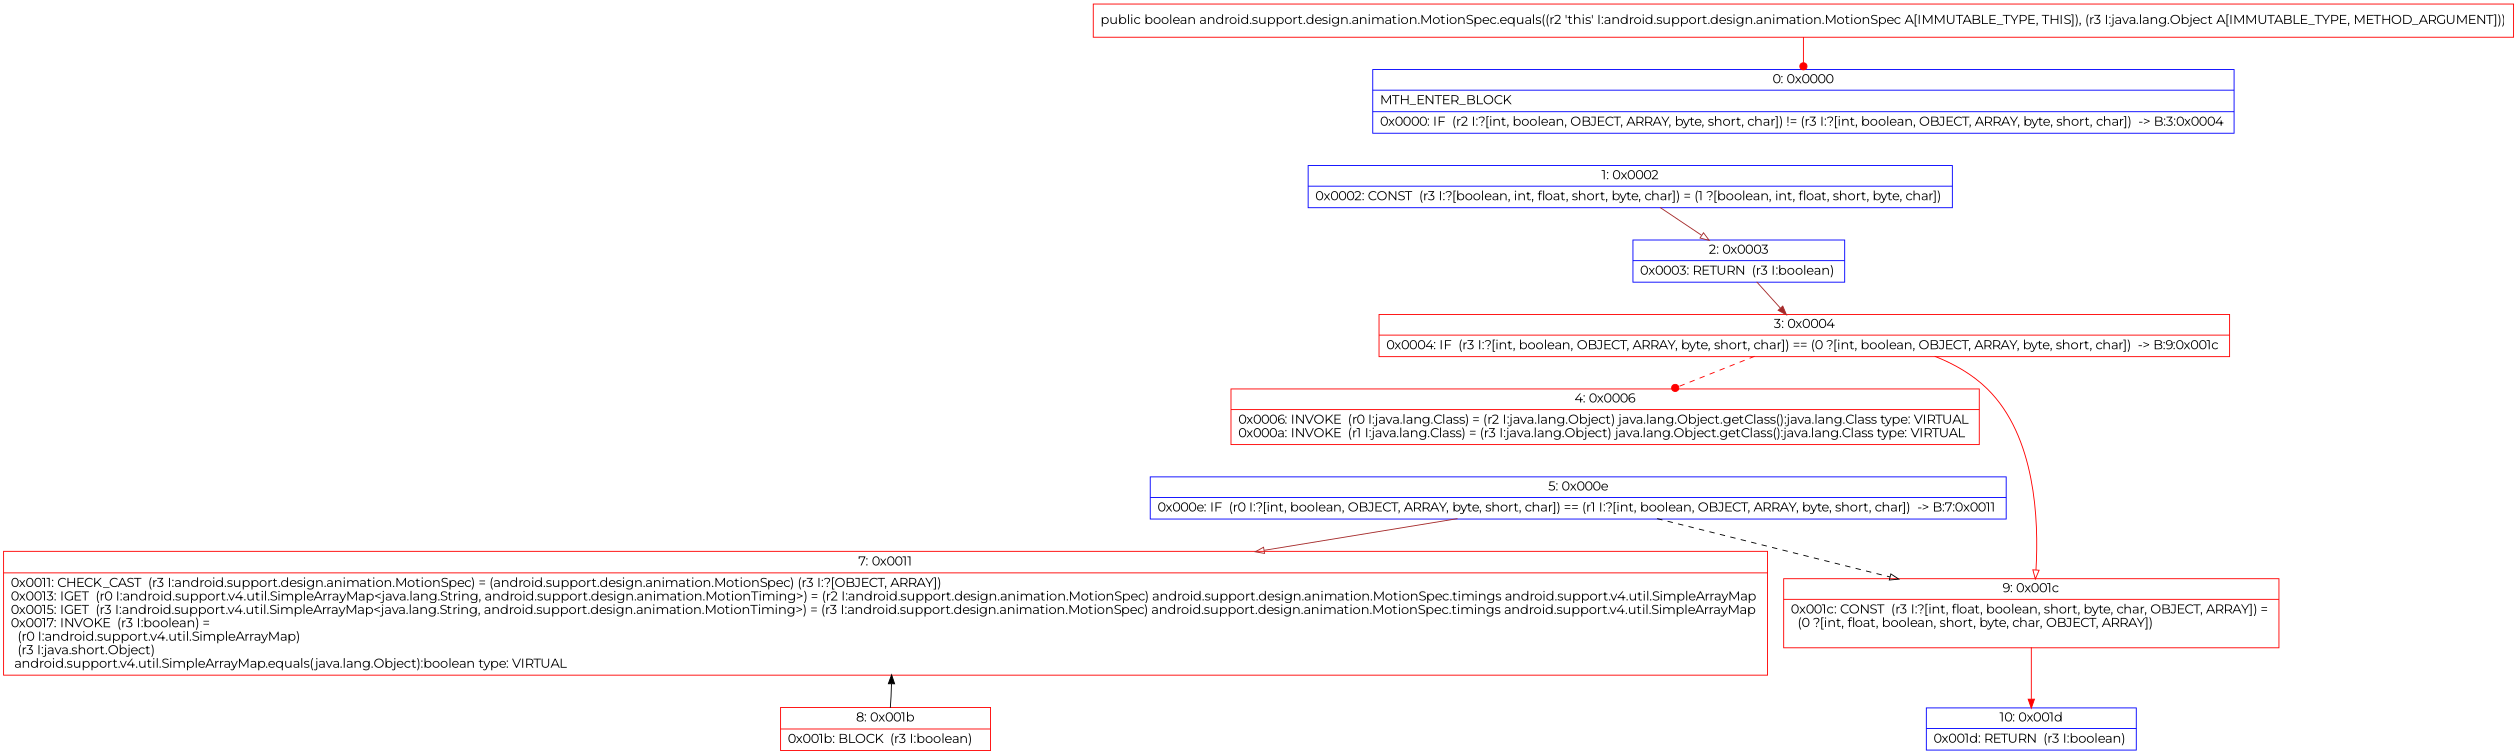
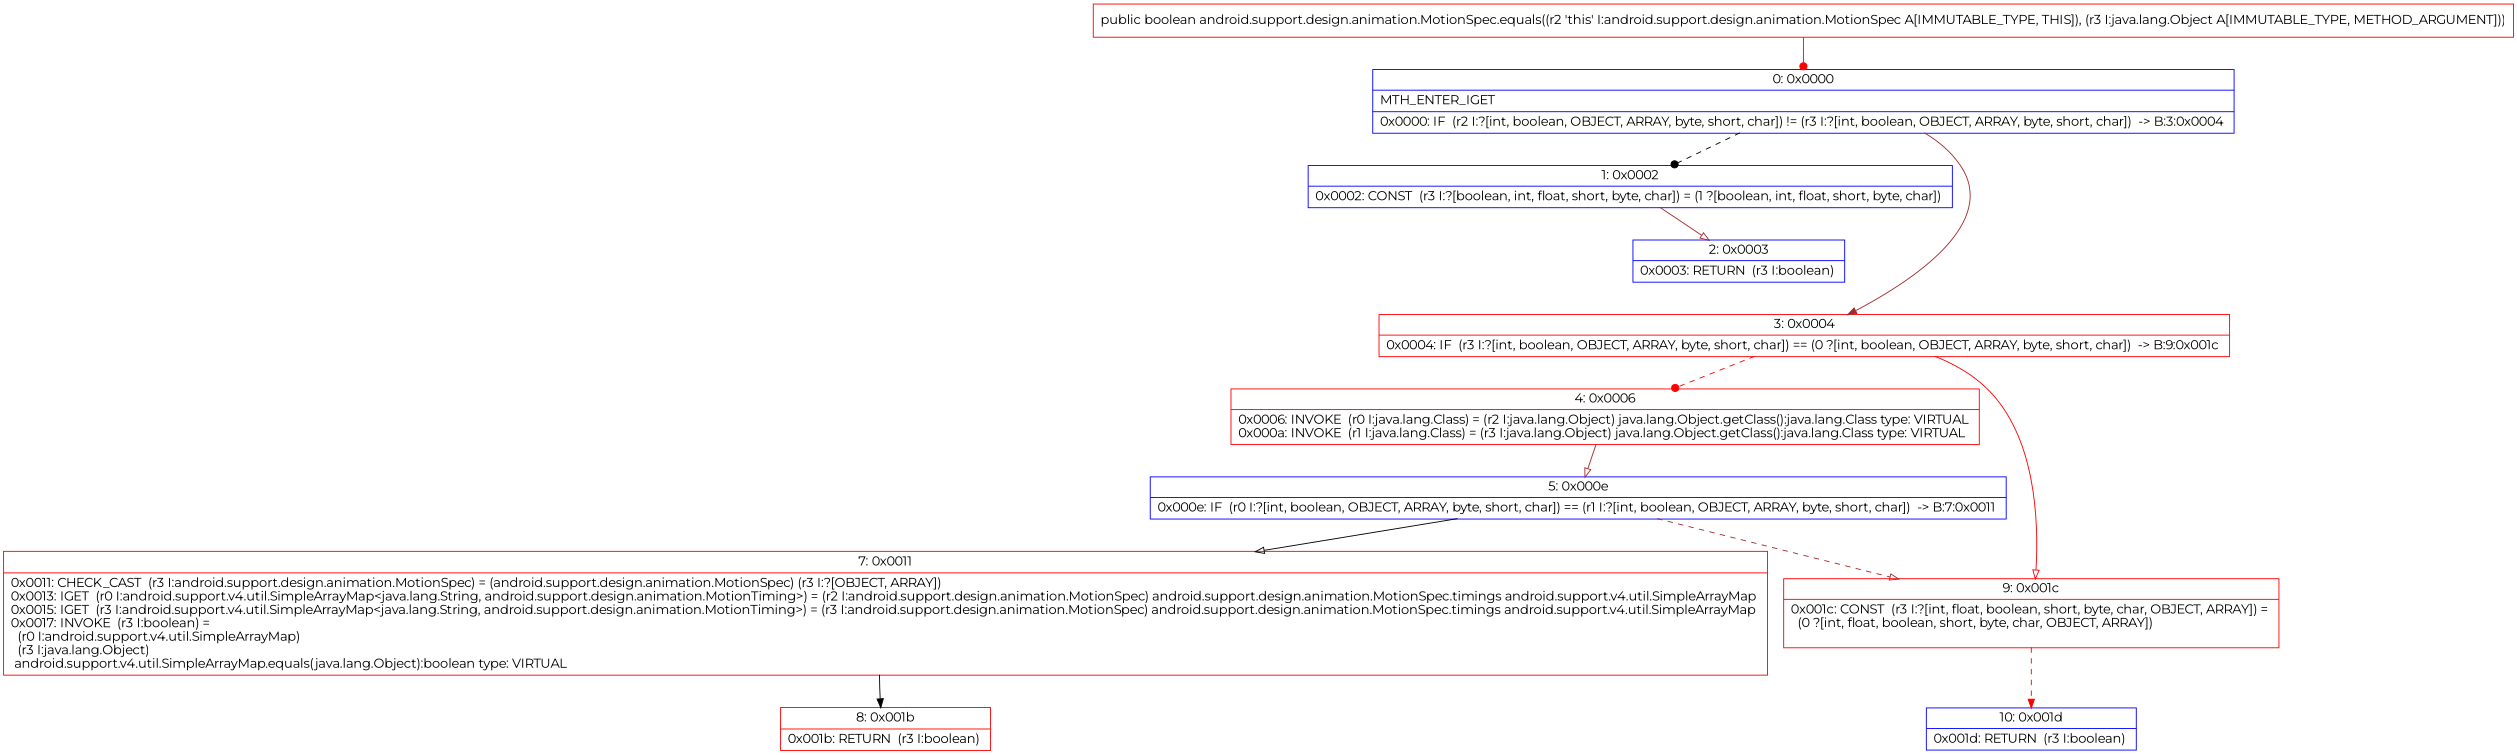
(1446, 100) -> (1438, 100)
none -> (1709, 148)
(1769, 295) -> (1954, 236)
none -> (1592, 457)
(1361, 534) -> (1361, 534)
(1774, 548) -> (1774, 548)
(83, 650) -> (80, 650)
(2031, 673) -> (2031, 673)
(891, 696) -> (880, 687)
(882, 739) -> (886, 739)
